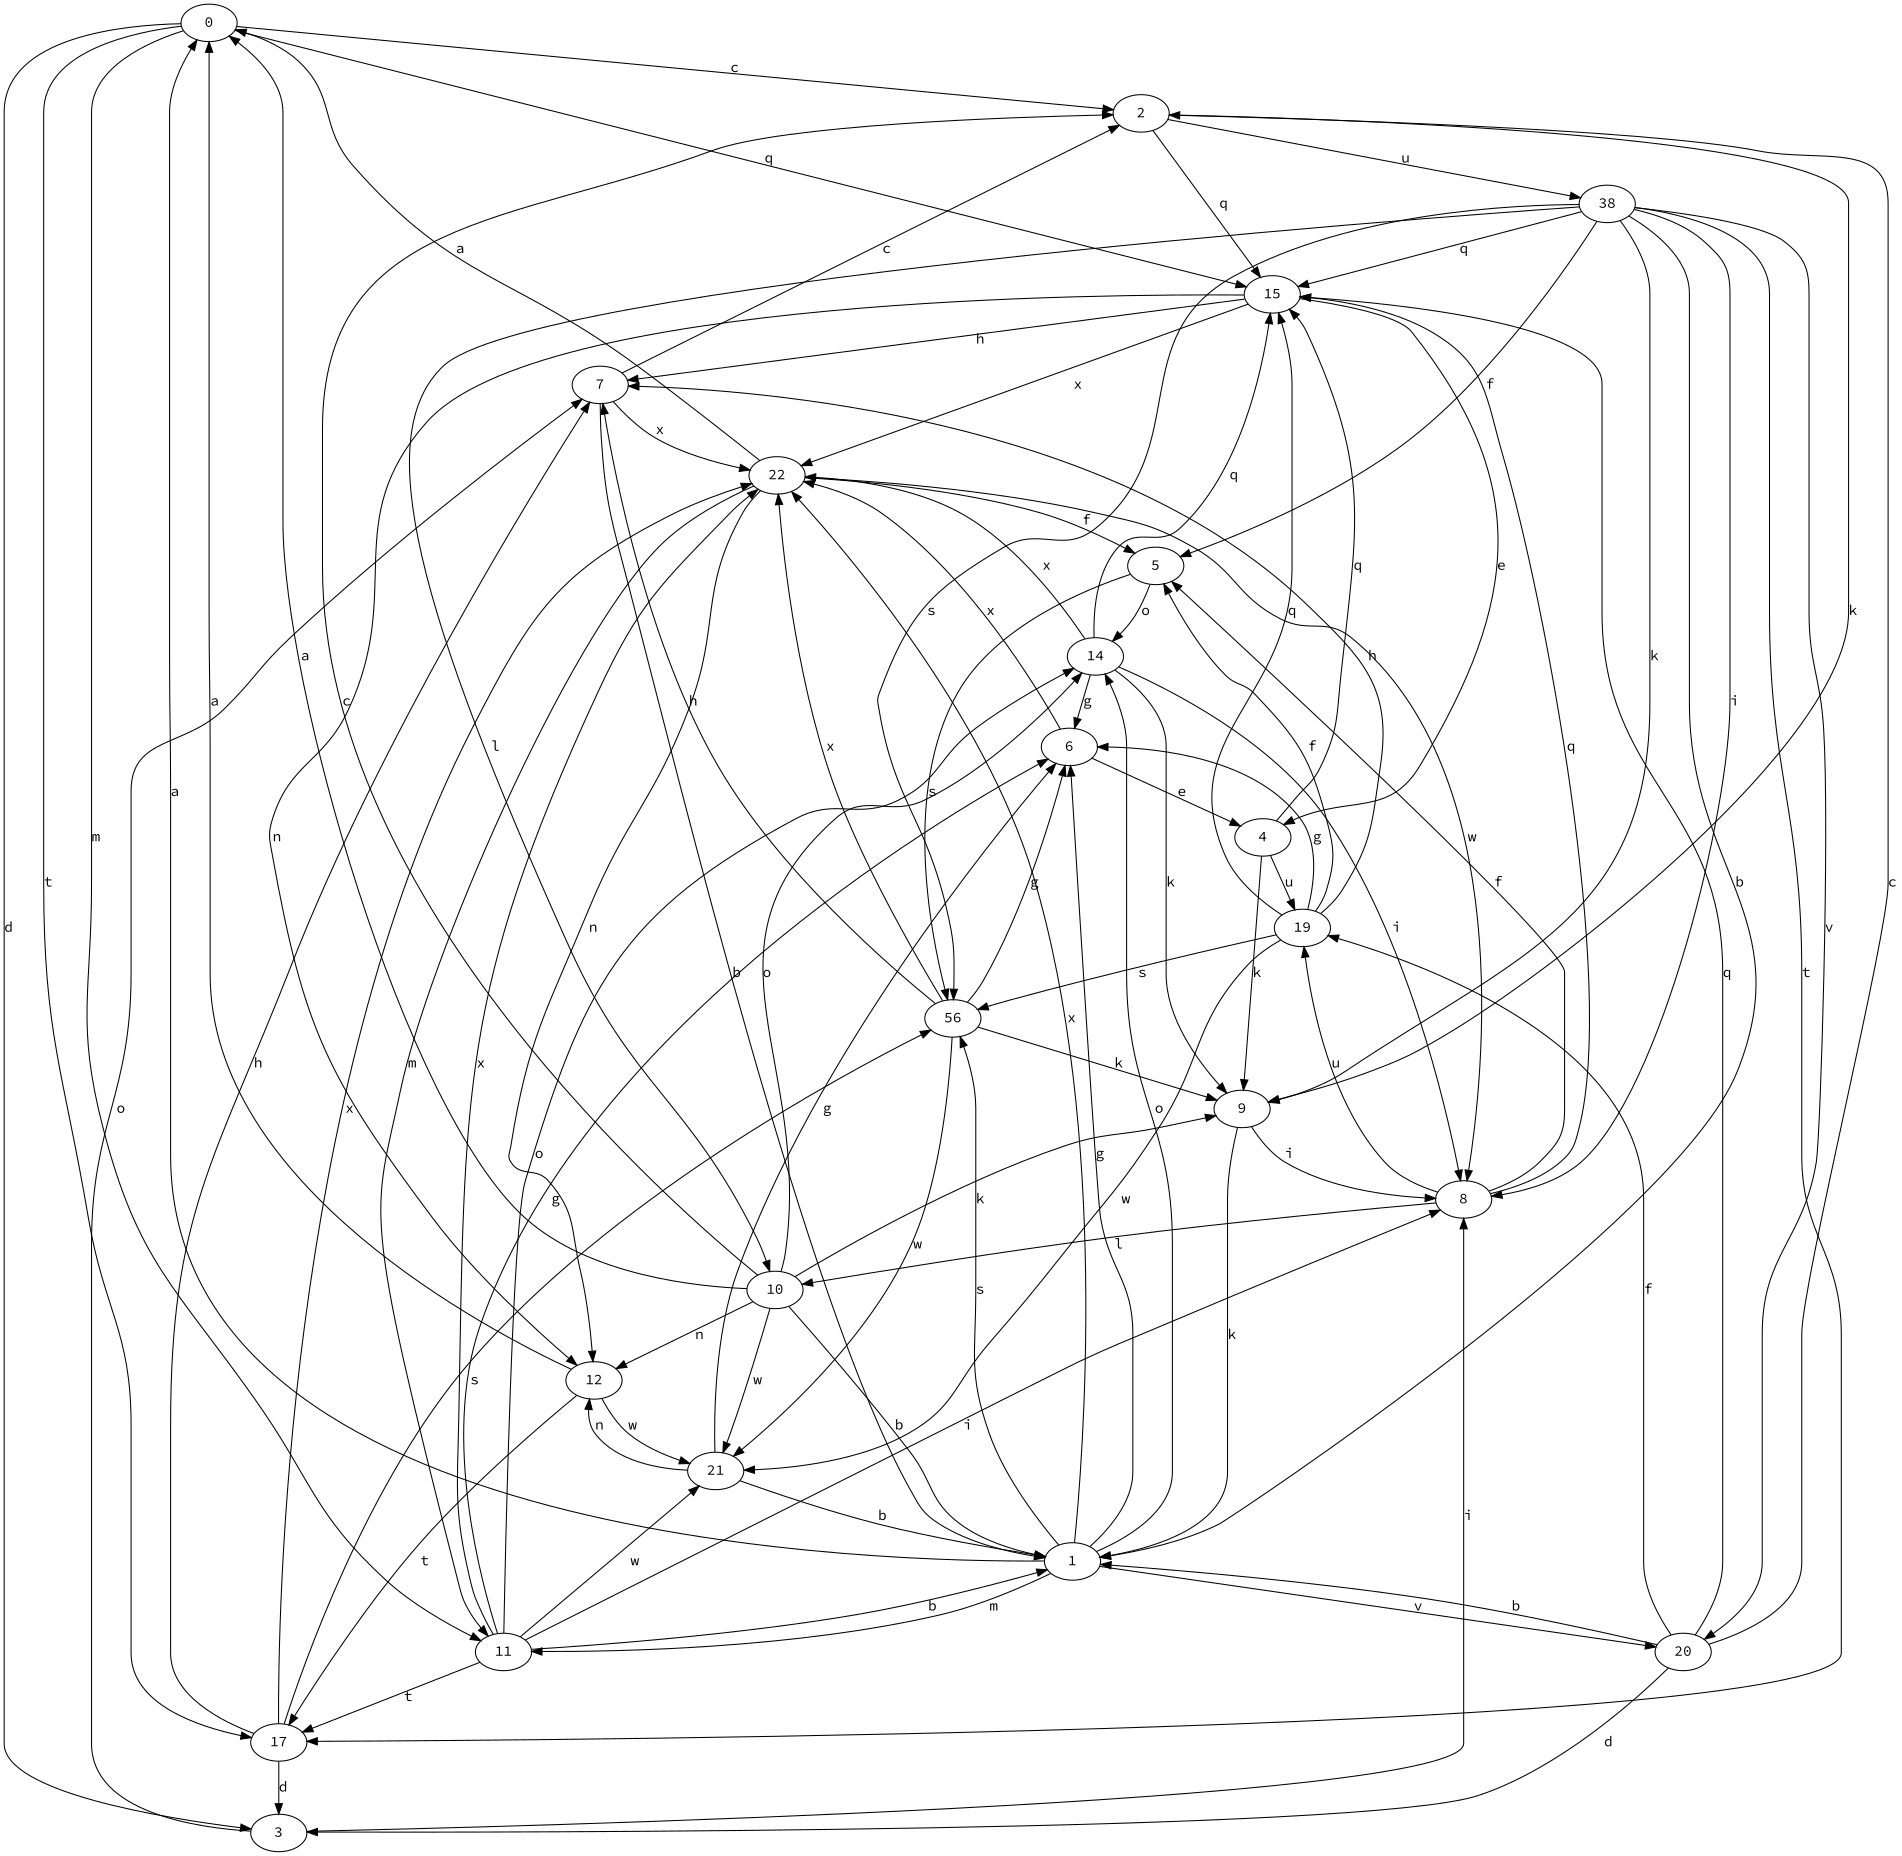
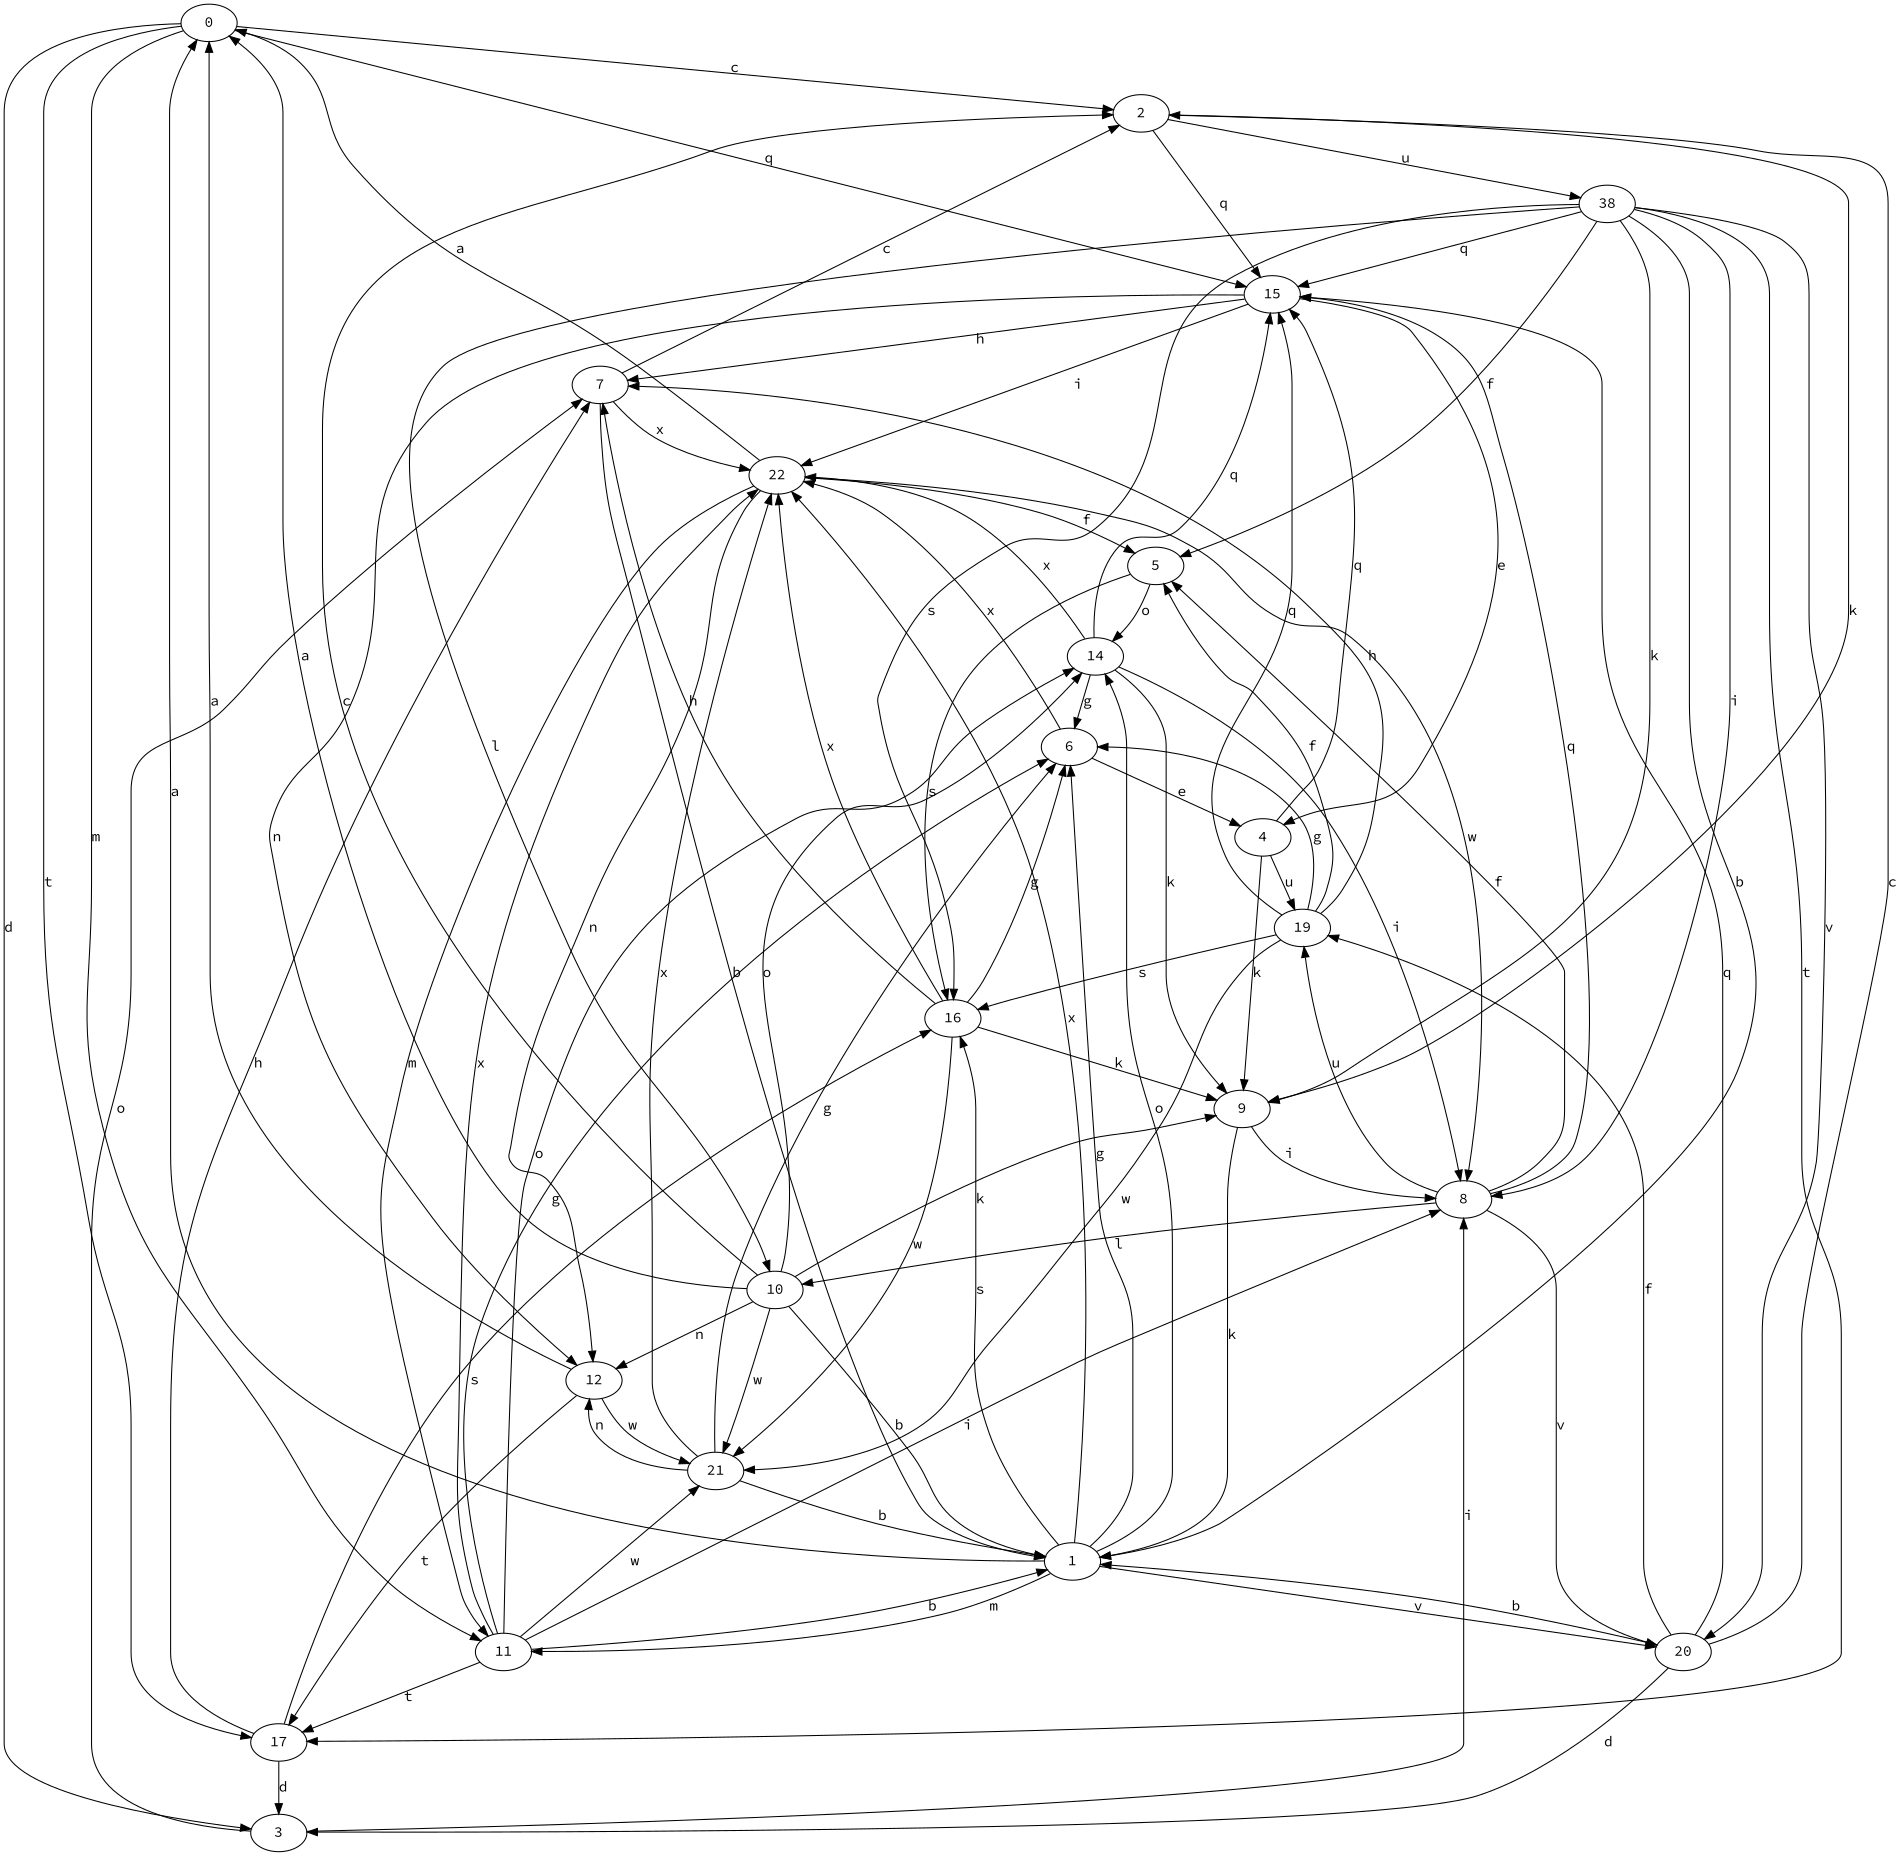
(1078, 385) -> (1078, 385)
(953, 1018) -> (953, 1018)
(361, 1032) -> (658, 982)
none -> (1556, 1435)
